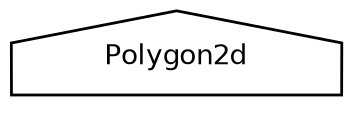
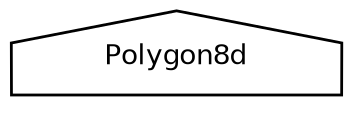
(177, 57) -> (177, 57)
